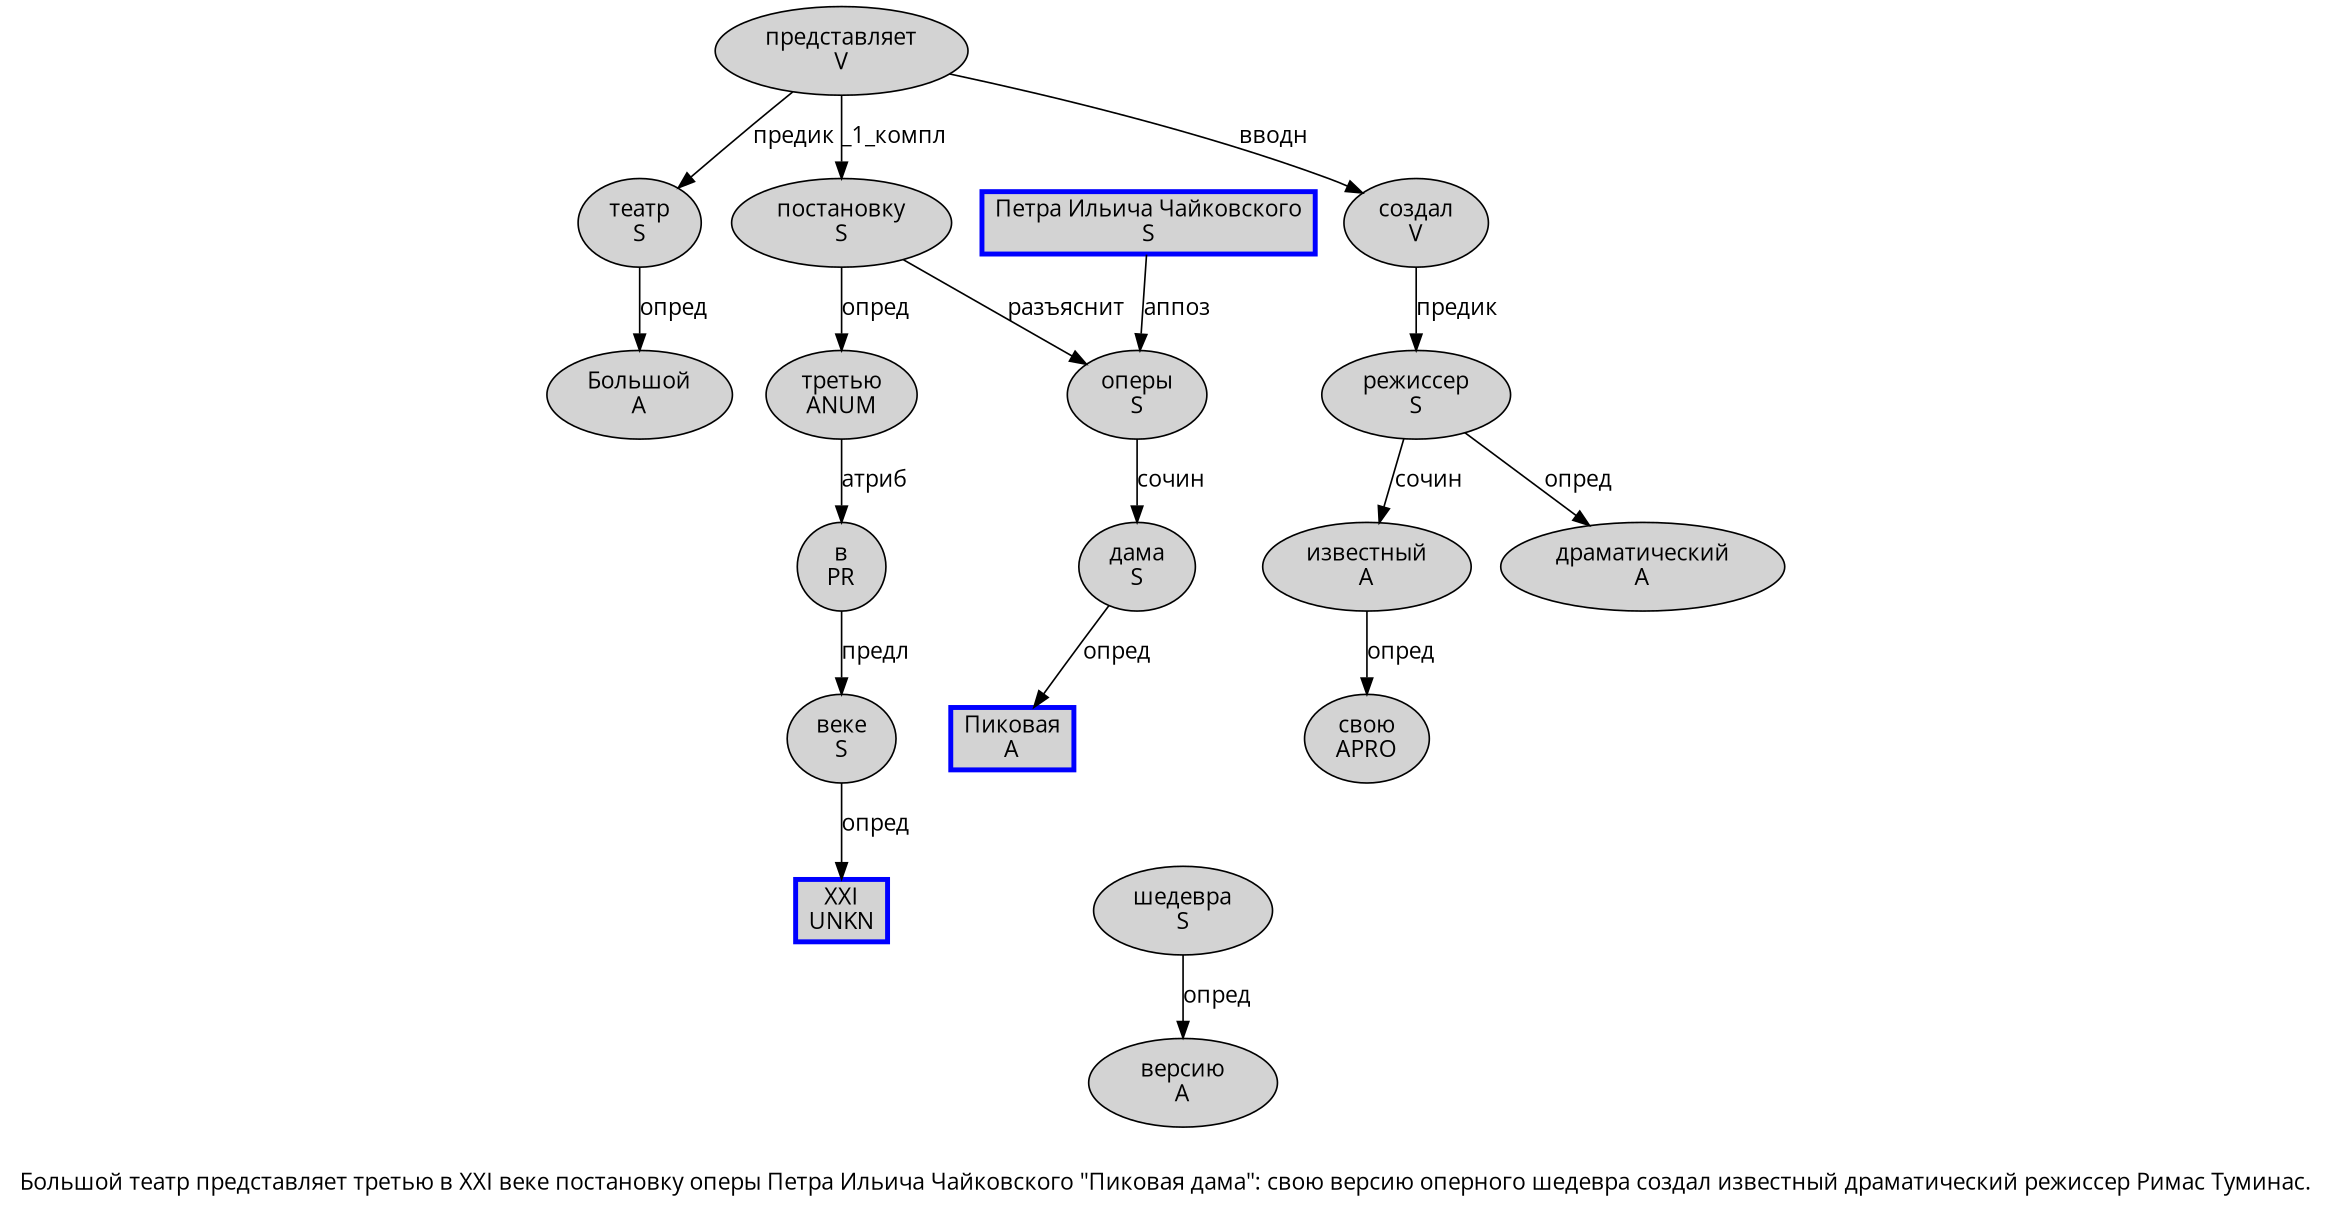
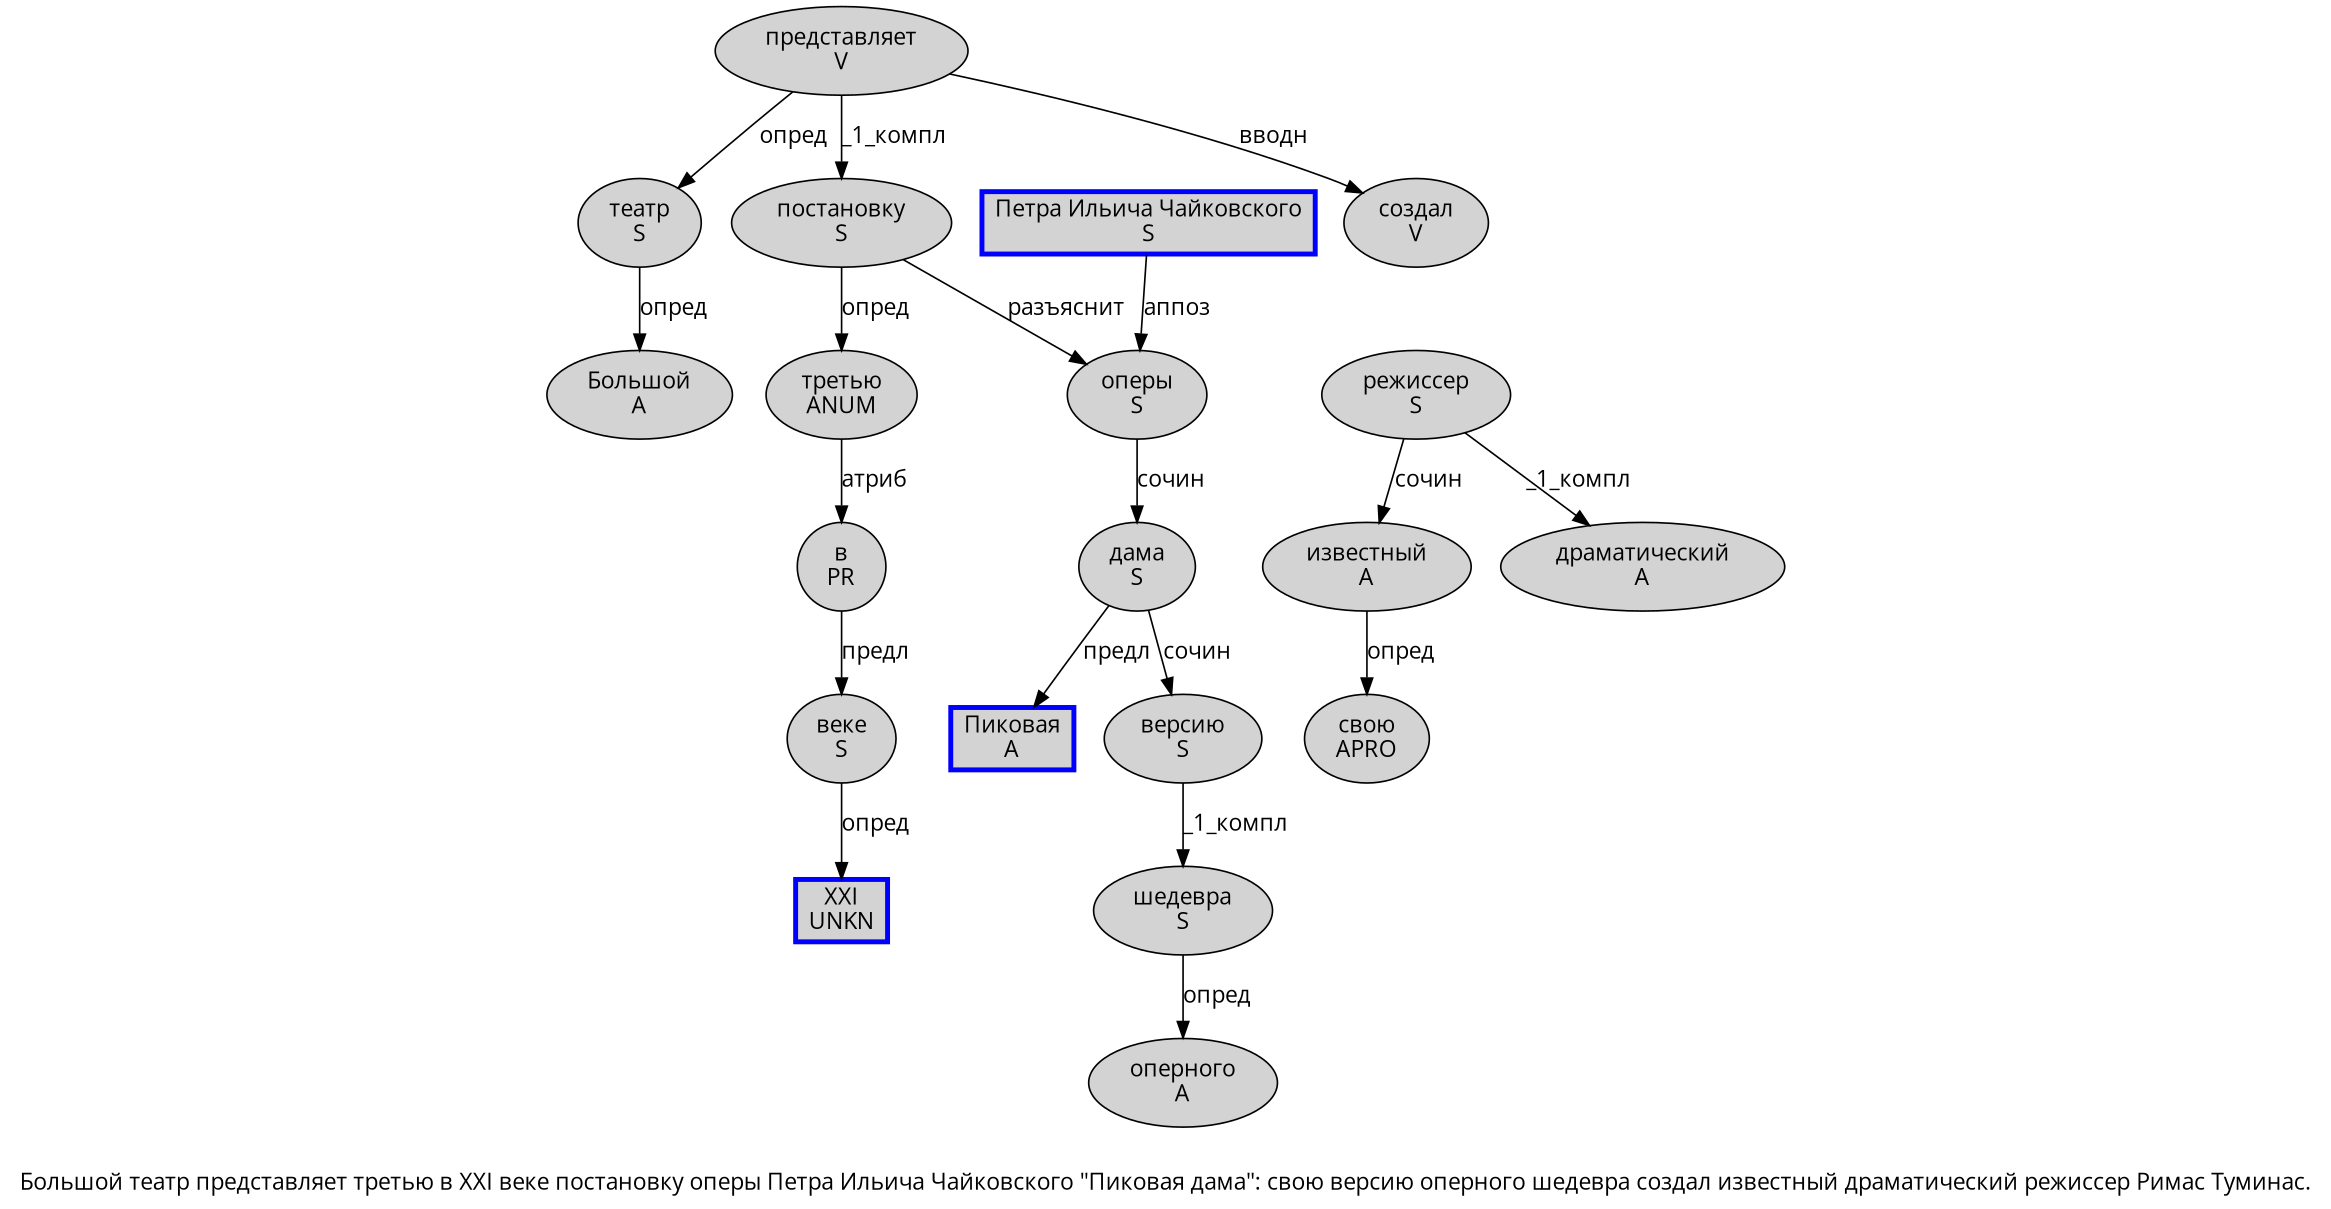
(794, 137) -> (794, 137)
(1416, 300) -> none
(1579, 481) -> (1579, 481)
(1117, 653) -> (1117, 653)
none -> (1183, 739)
(1183, 1083) -> (1183, 1083)
